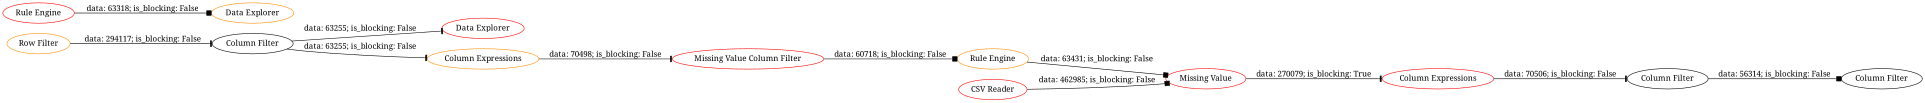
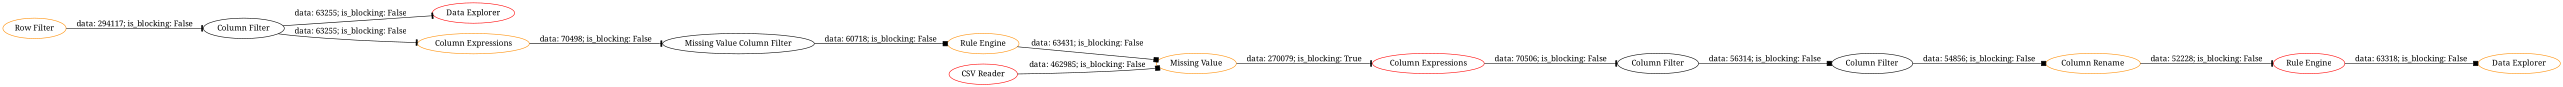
(748, 59) -> (738, 44)
none -> (2093, 63)
(1206, 79) -> (1196, 63)
